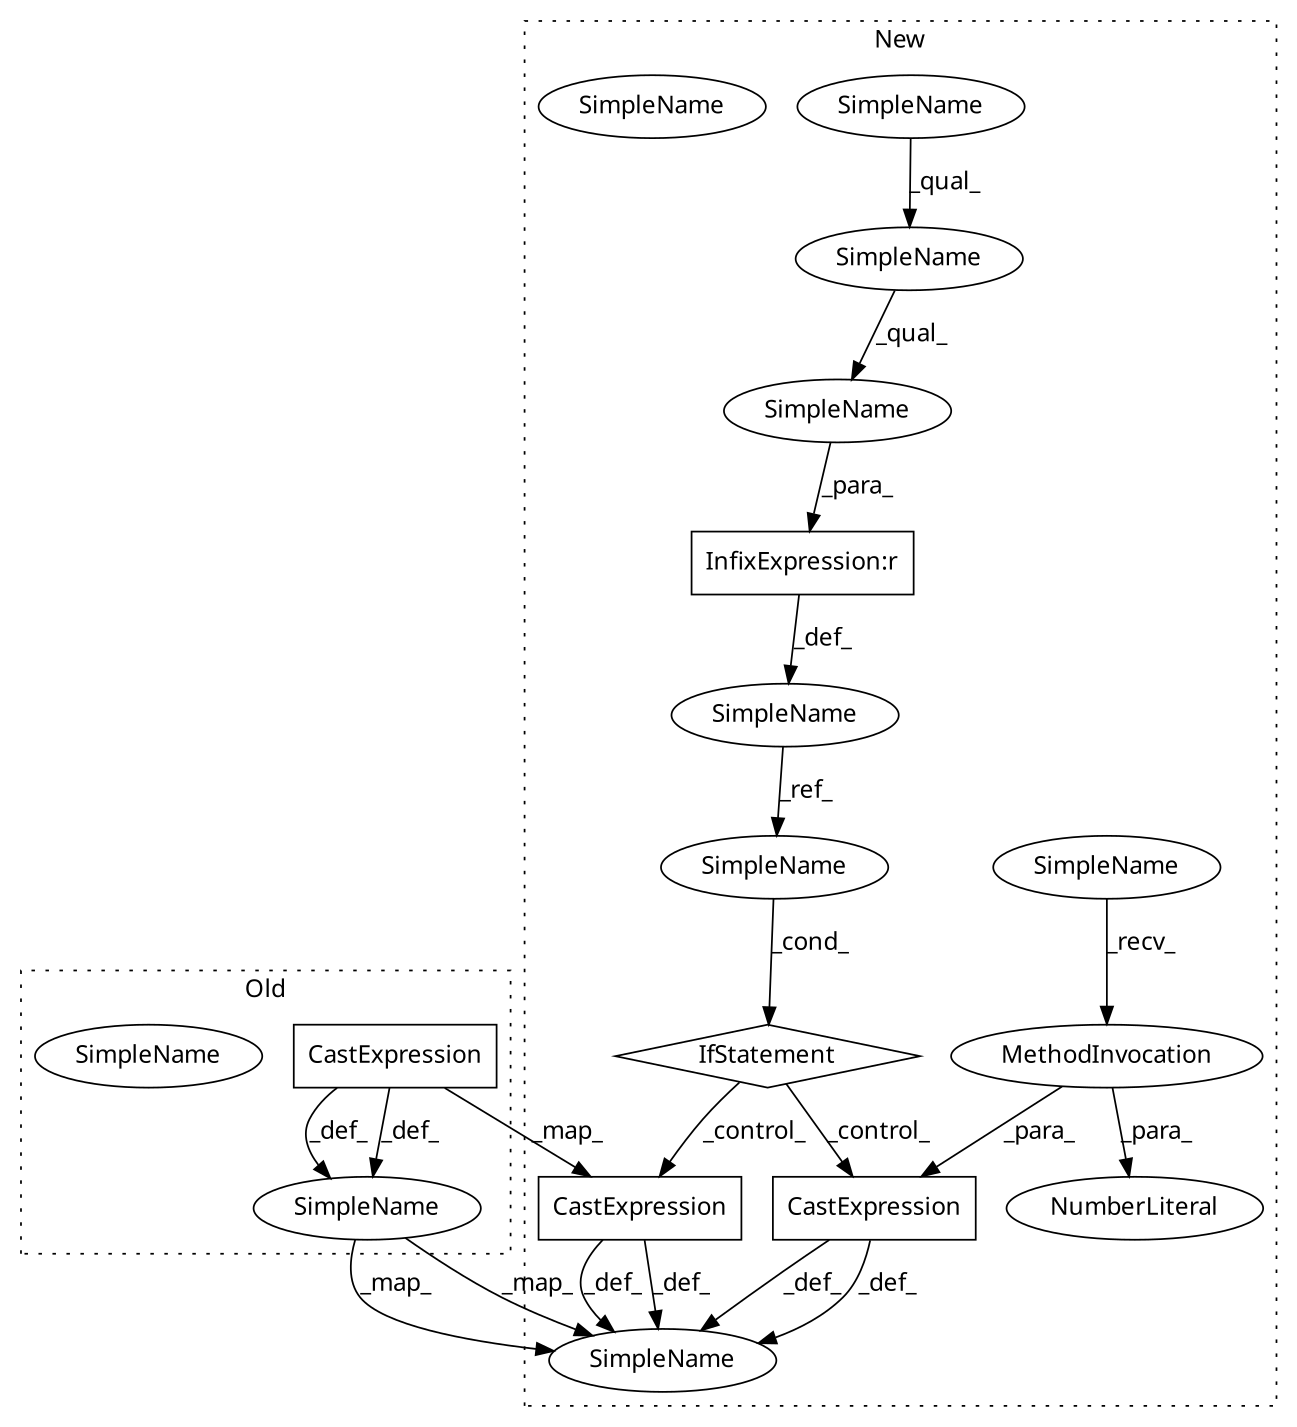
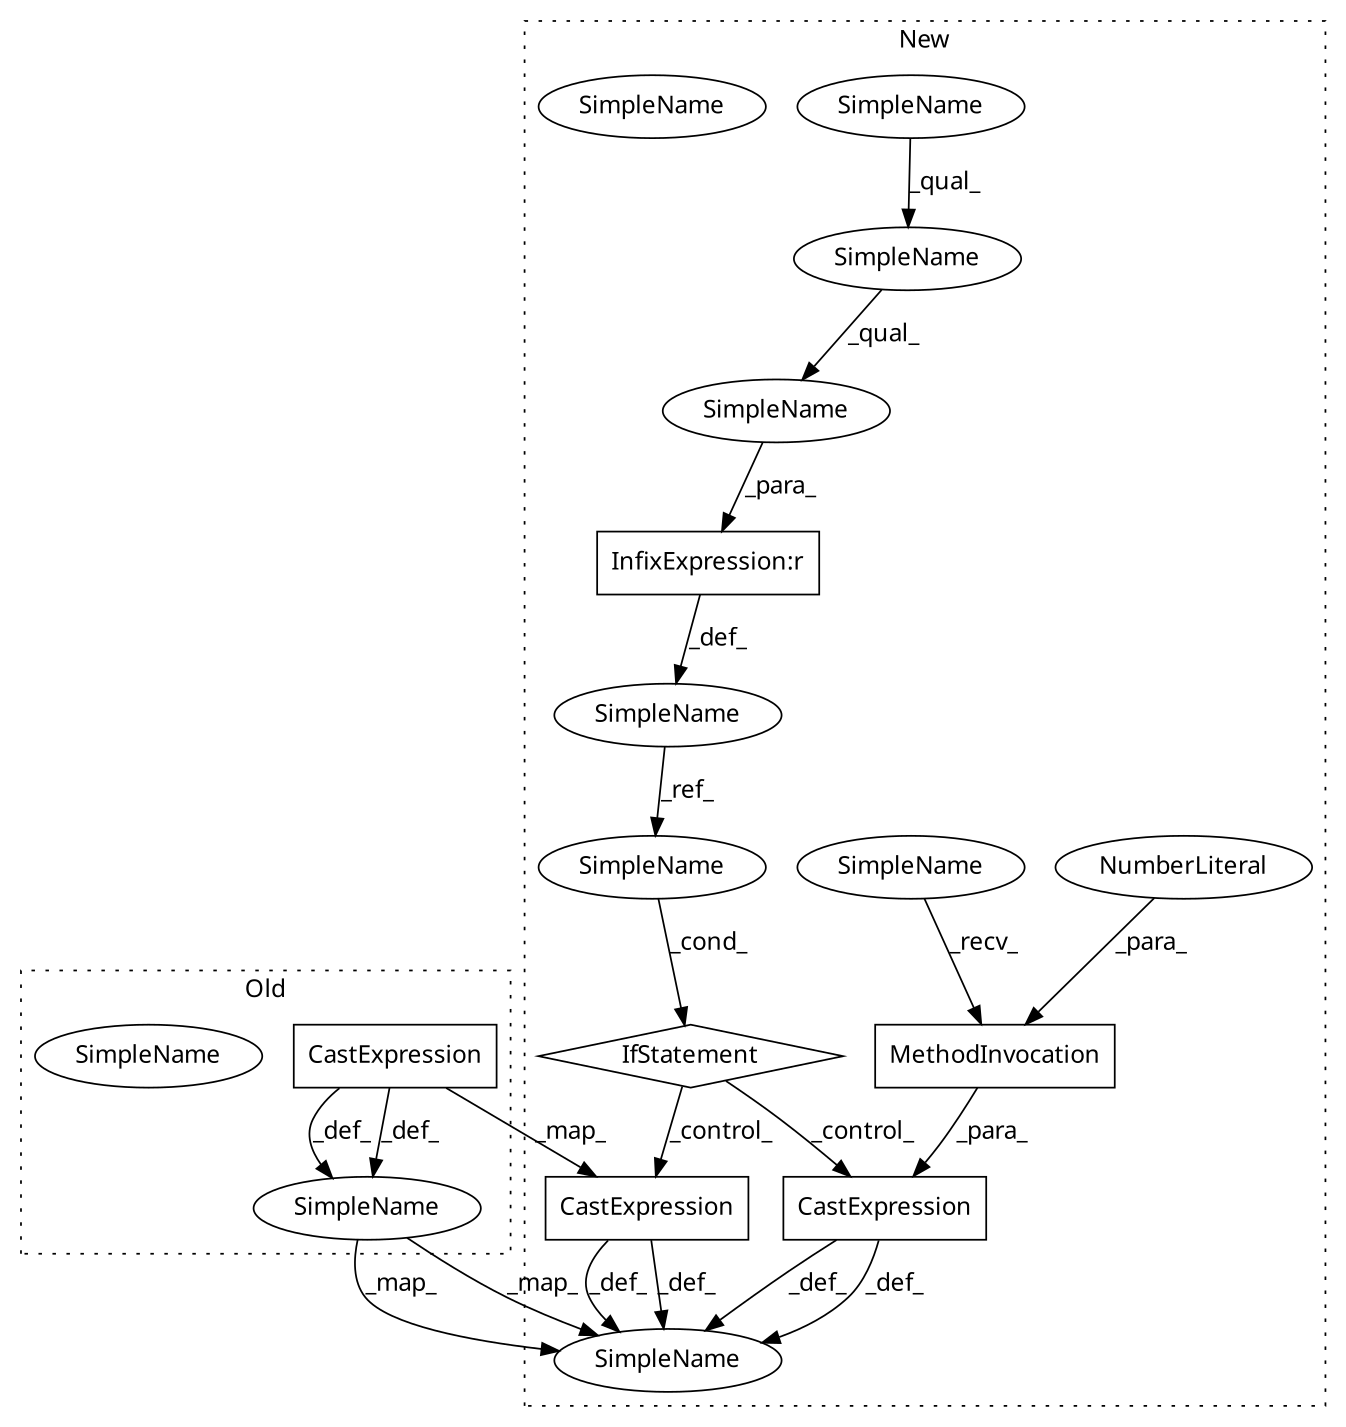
(1107, 1056) -> (995, 1056)
(1119, 1123) -> (1096, 955)
